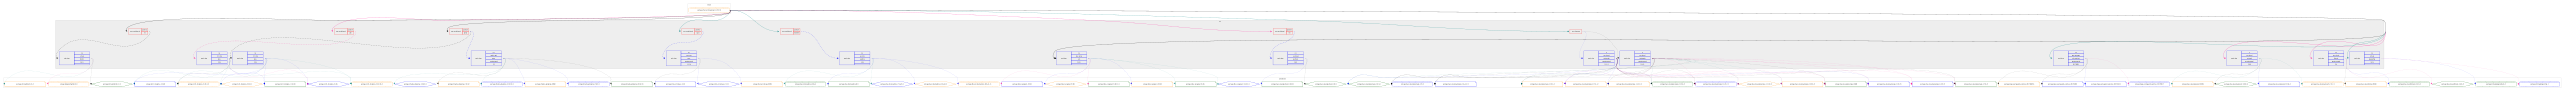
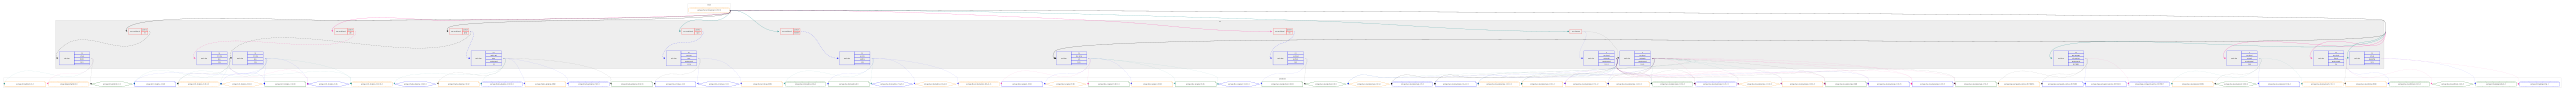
(1369, 84) -> (1369, 84)
none -> (1499, 84)
